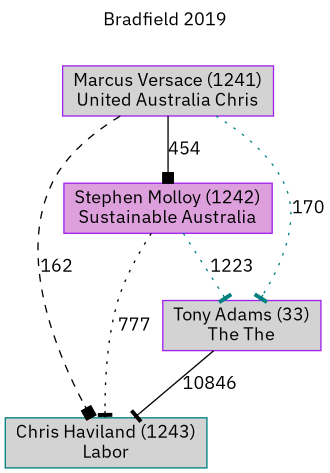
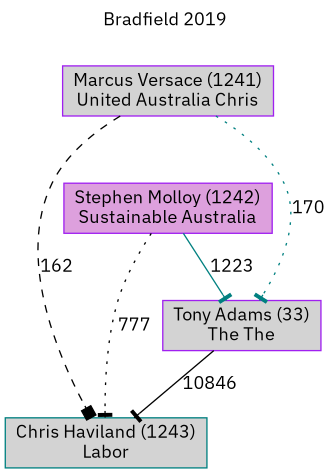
(168, 143) -> none
(203, 264) -> (203, 264)
